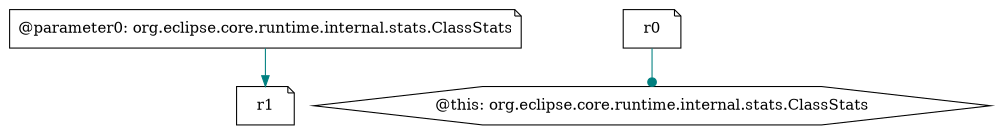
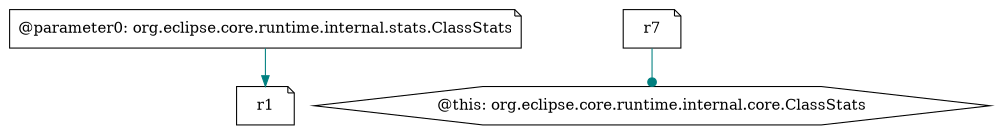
(652, 29) -> (652, 29)
(652, 106) -> (652, 106)
